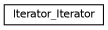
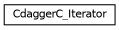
(54, 15) -> (60, 15)
